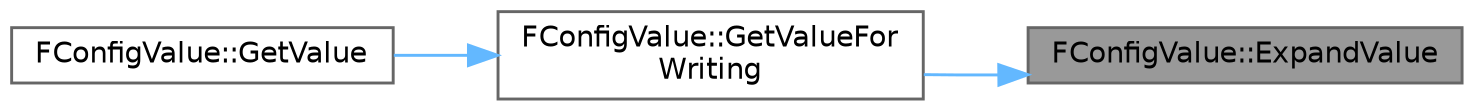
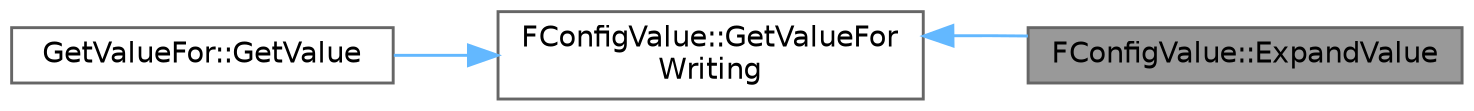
(202, 55) -> (202, 55)
(961, 75) -> (990, 36)
